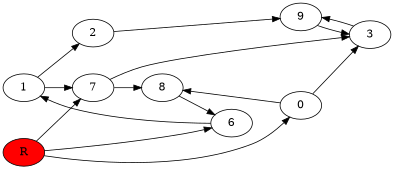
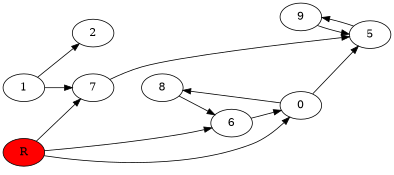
(193, 25) -> none
(370, 35) -> (370, 35)
(124, 88) -> none
(128, 118) -> (262, 115)
